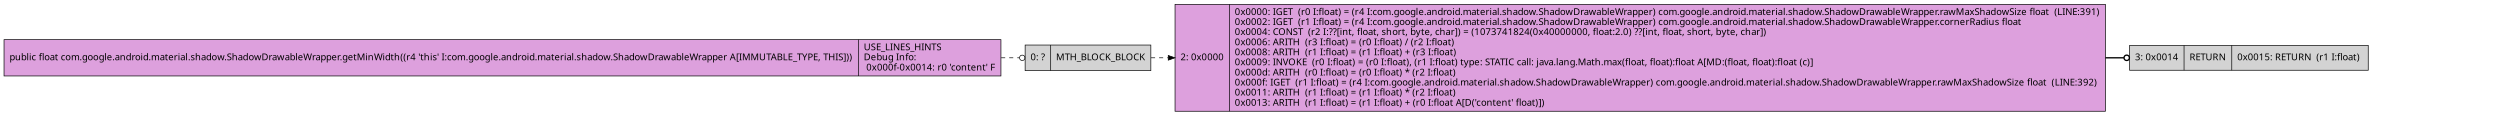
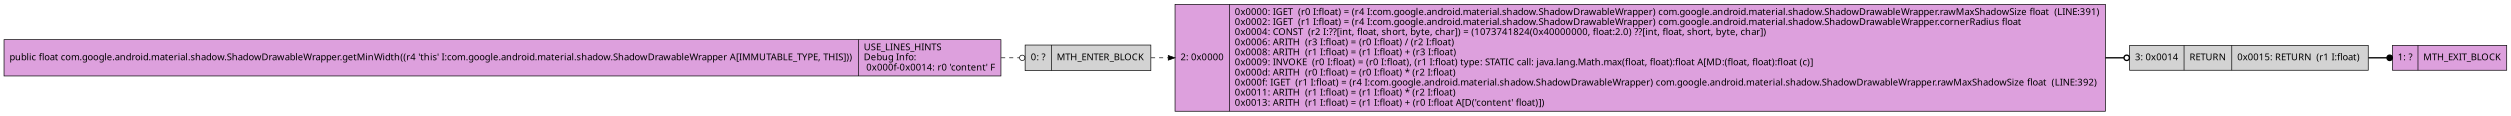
(1101, 57) -> (1100, 57)
none -> (2450, 58)
